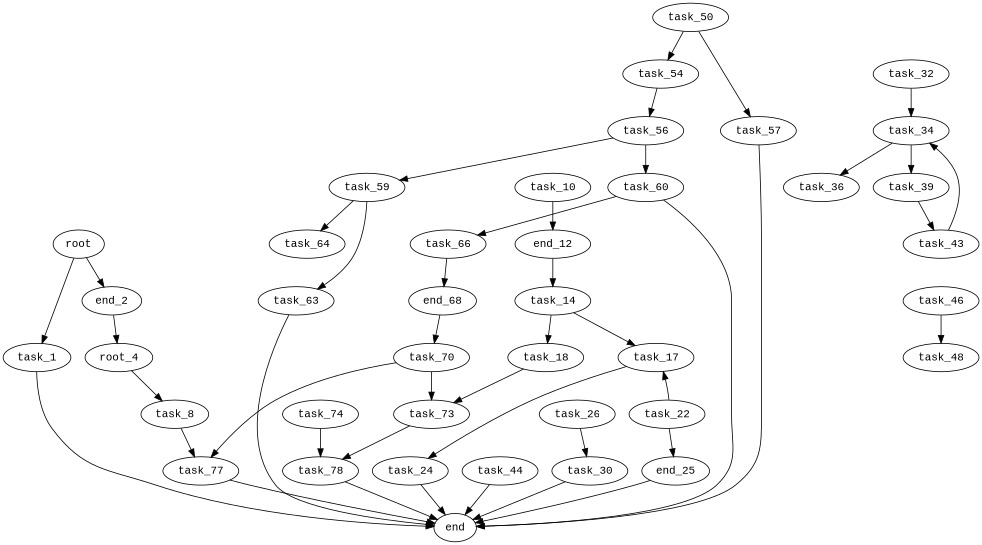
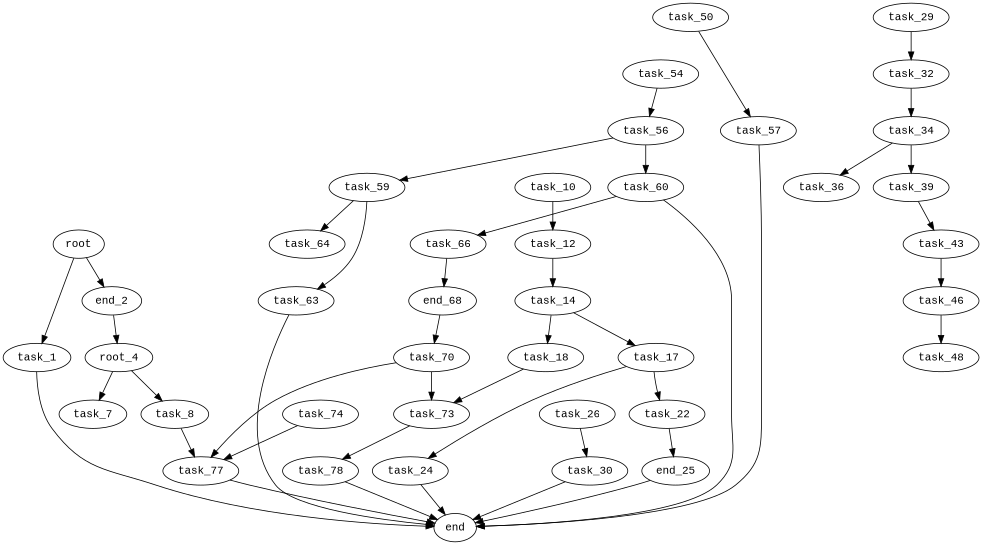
none -> (911, 17)
(678, 42) -> none
(959, 186) -> (941, 269)
(553, 244) -> (553, 244)
(668, 390) -> (655, 382)
none -> (93, 414)
(321, 439) -> (264, 441)
(500, 471) -> none
